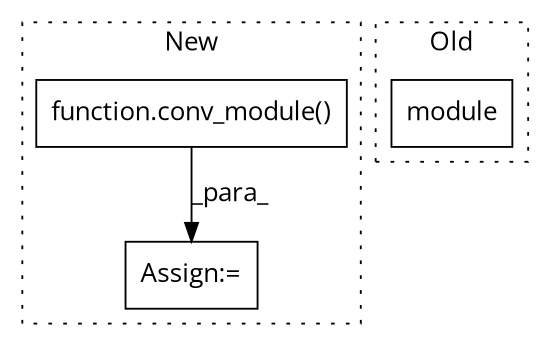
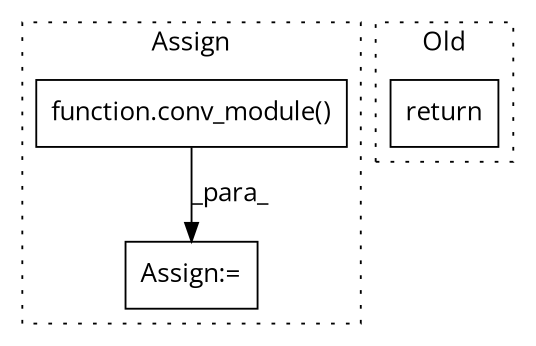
(192, 44) -> (192, 44)
(452, 113) -> (444, 113)
